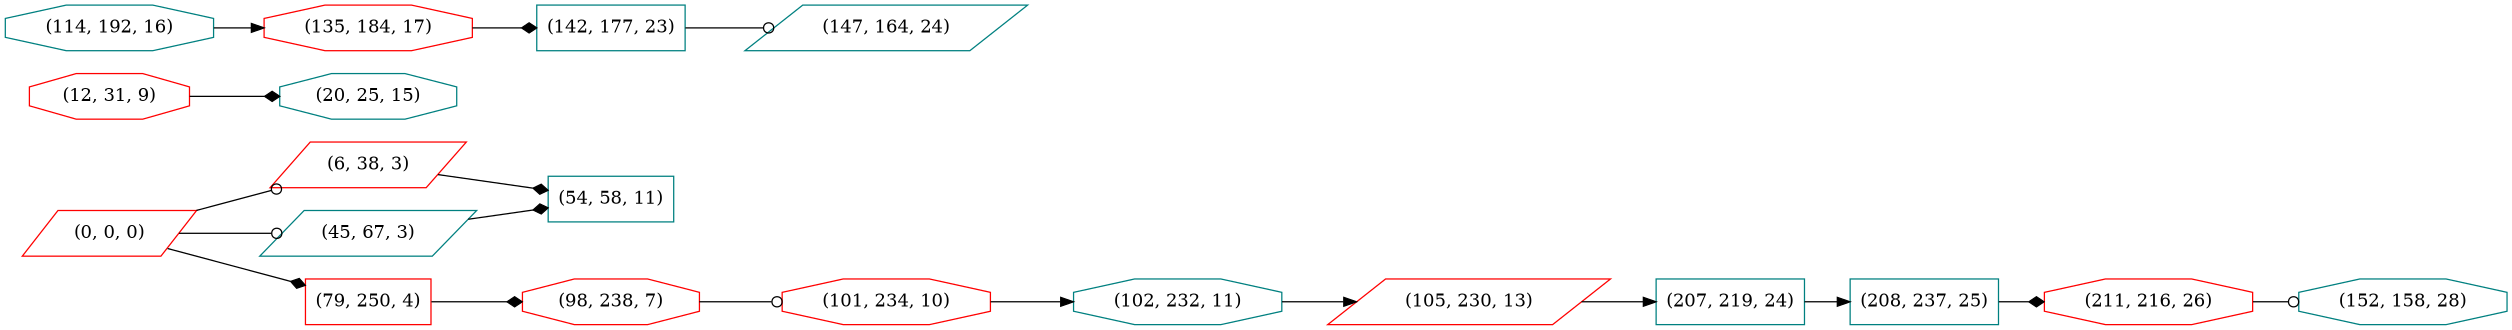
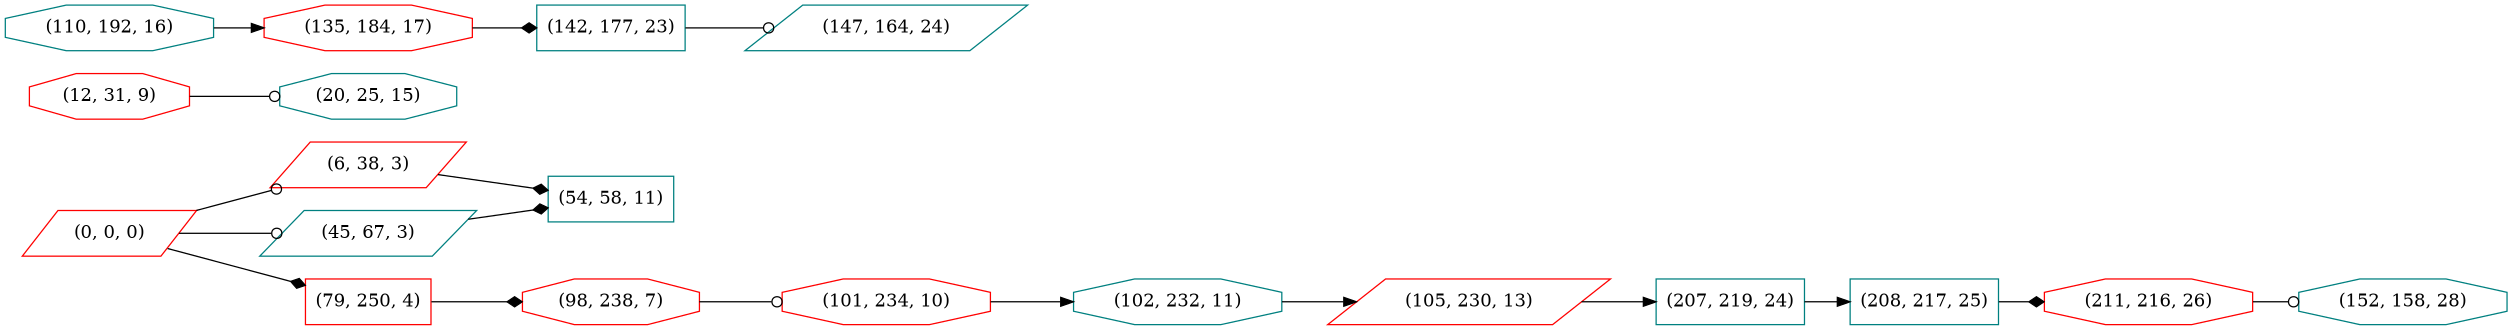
(109, 28) -> (109, 28)
(227, 96) -> (230, 96)
(1924, 302) -> (1924, 302)
